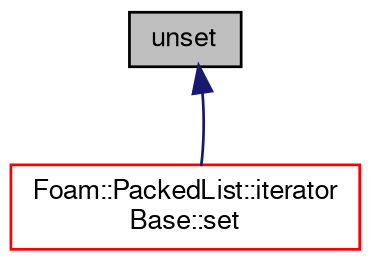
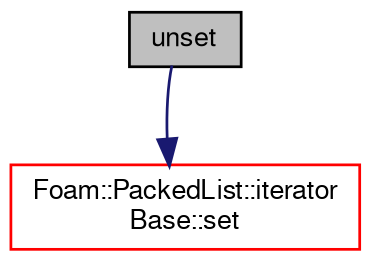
(204, 129) -> (168, 102)
